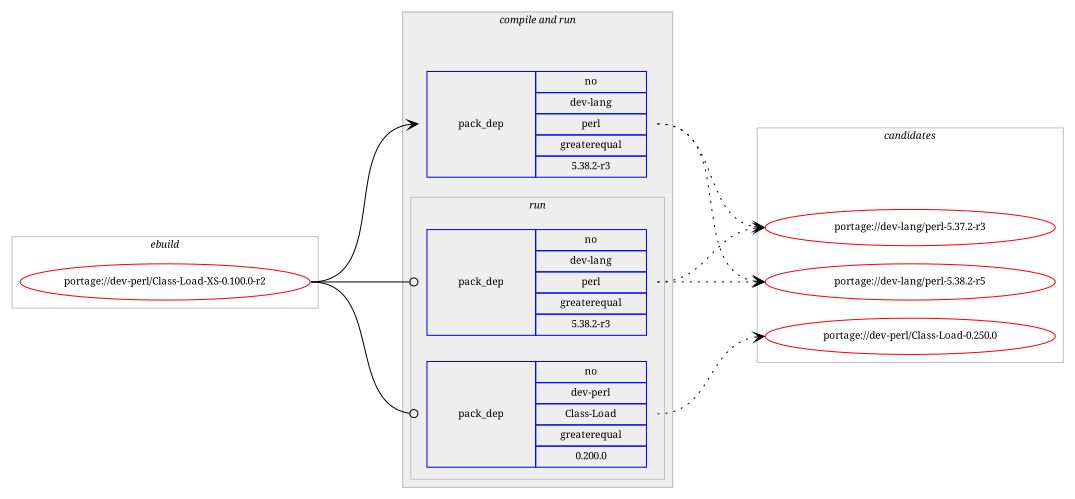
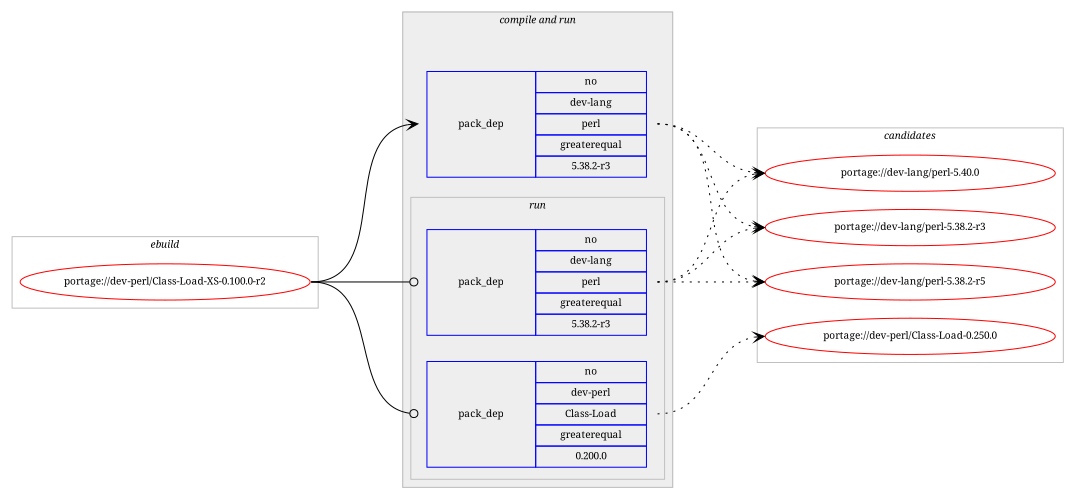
none -> (910, 173)
(910, 228) -> (910, 228)
